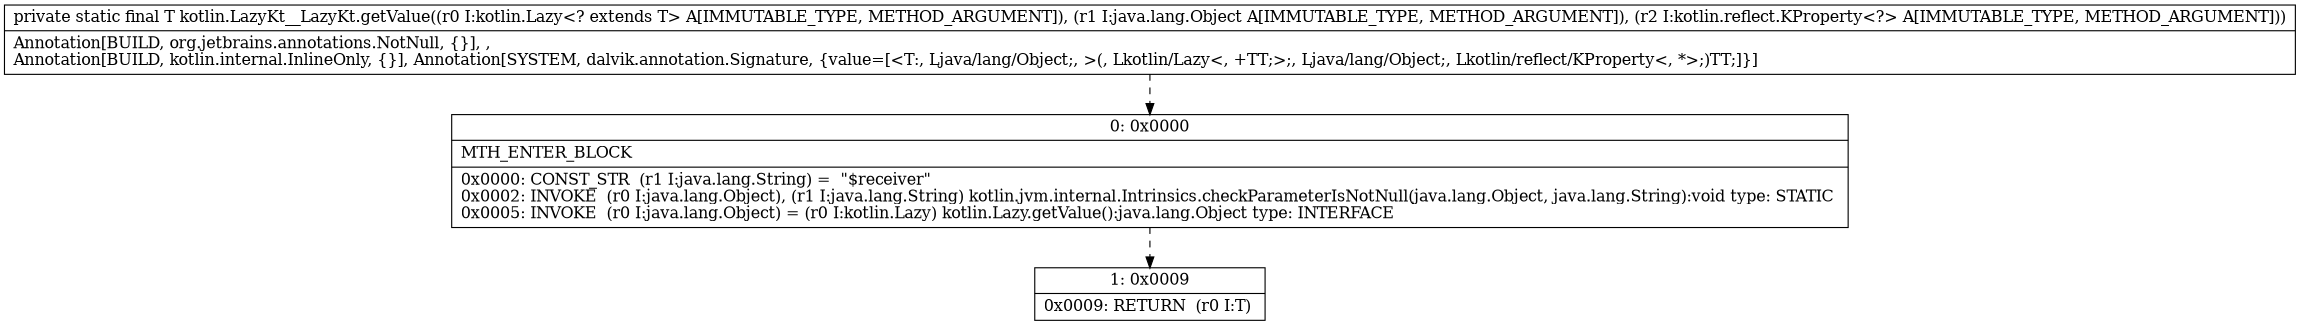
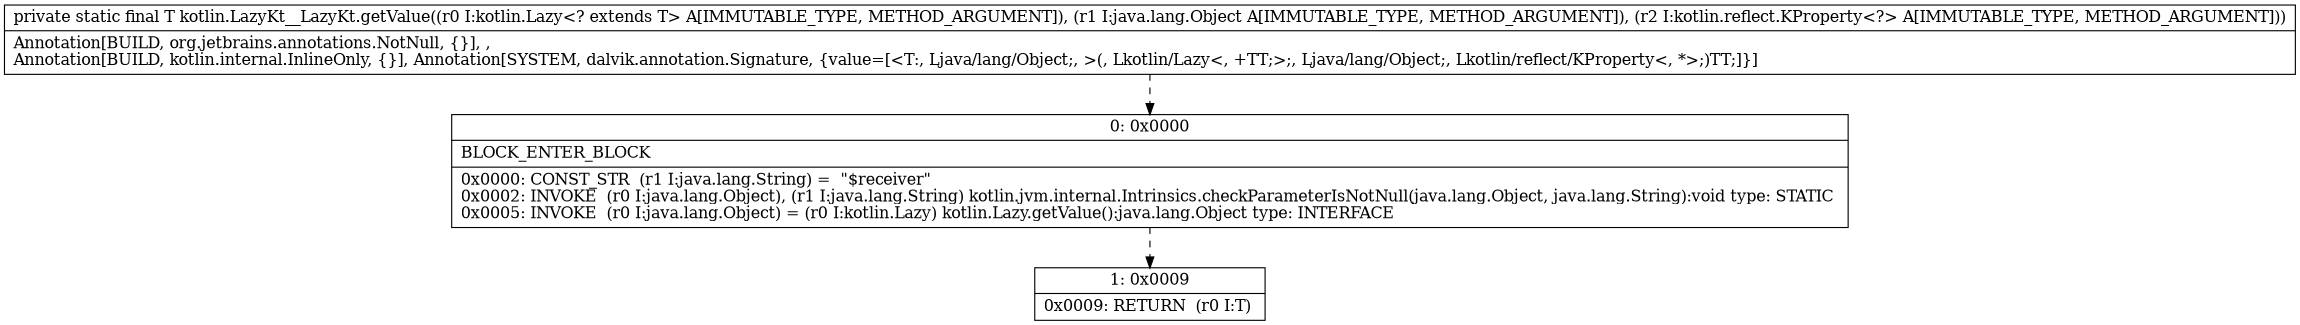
(547, 153) -> (556, 153)
